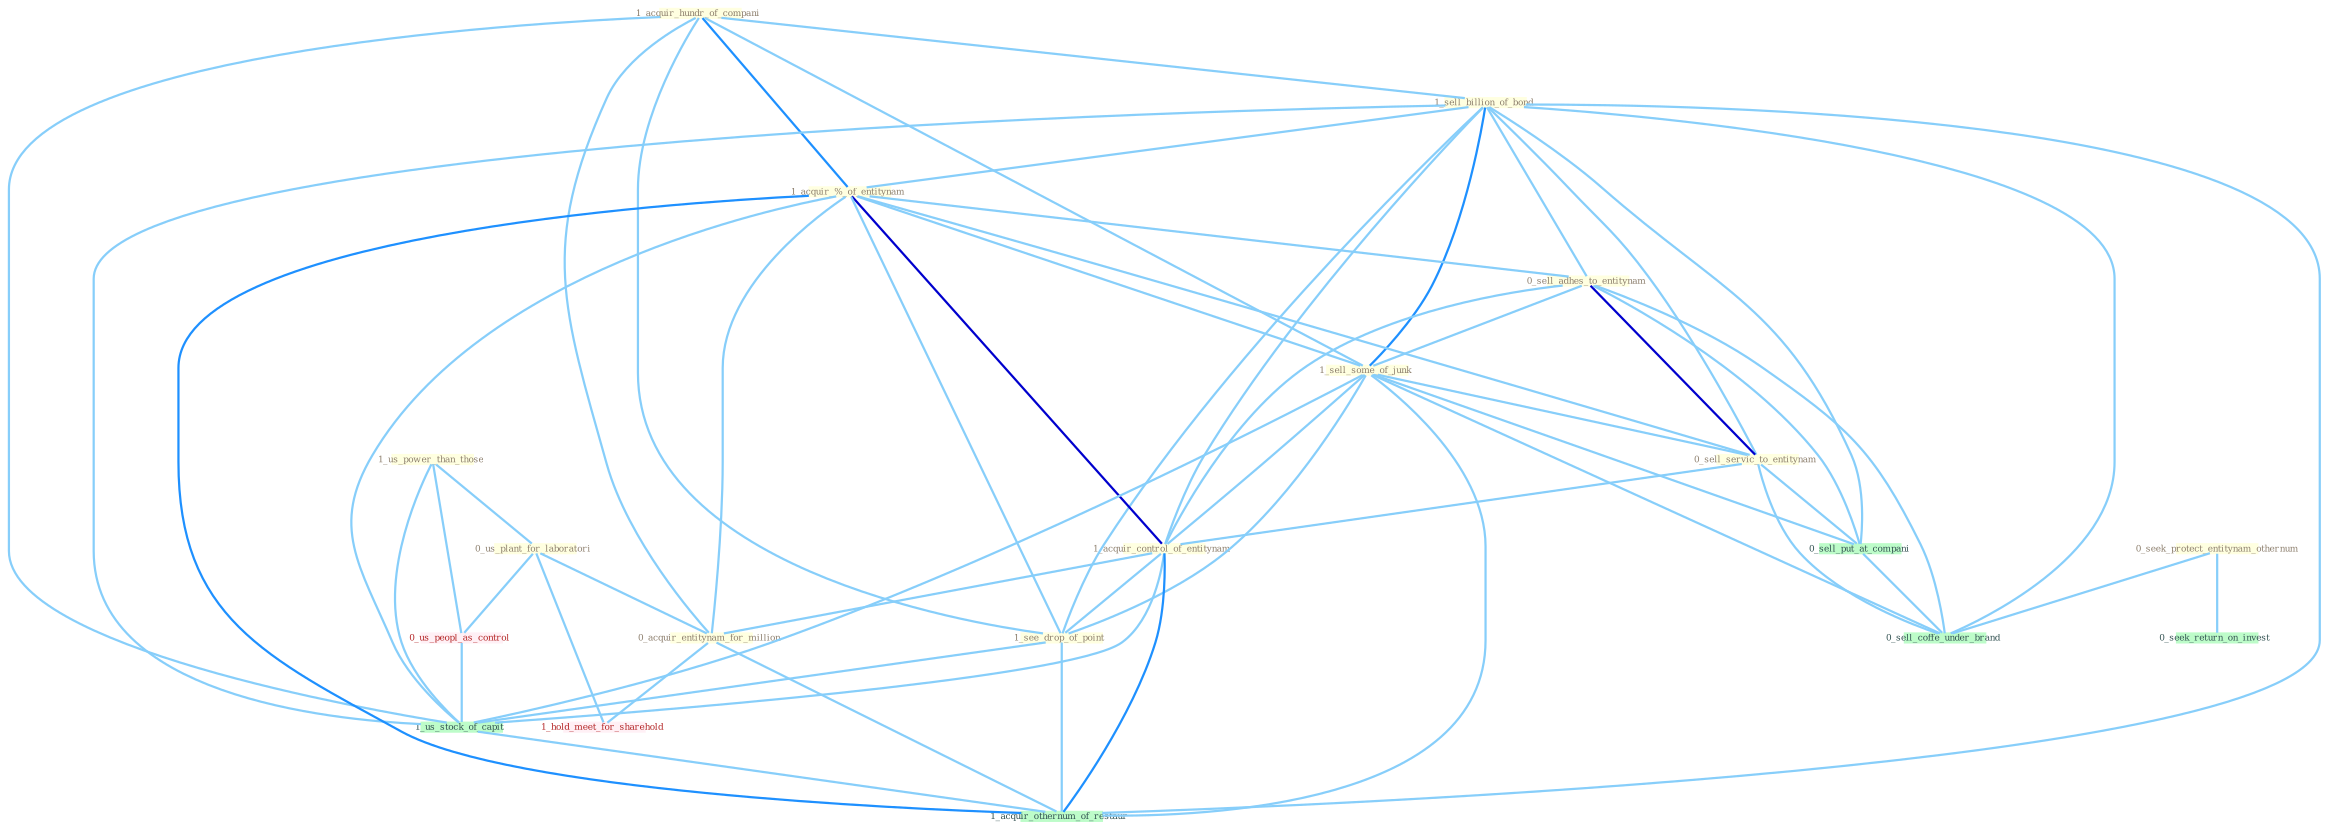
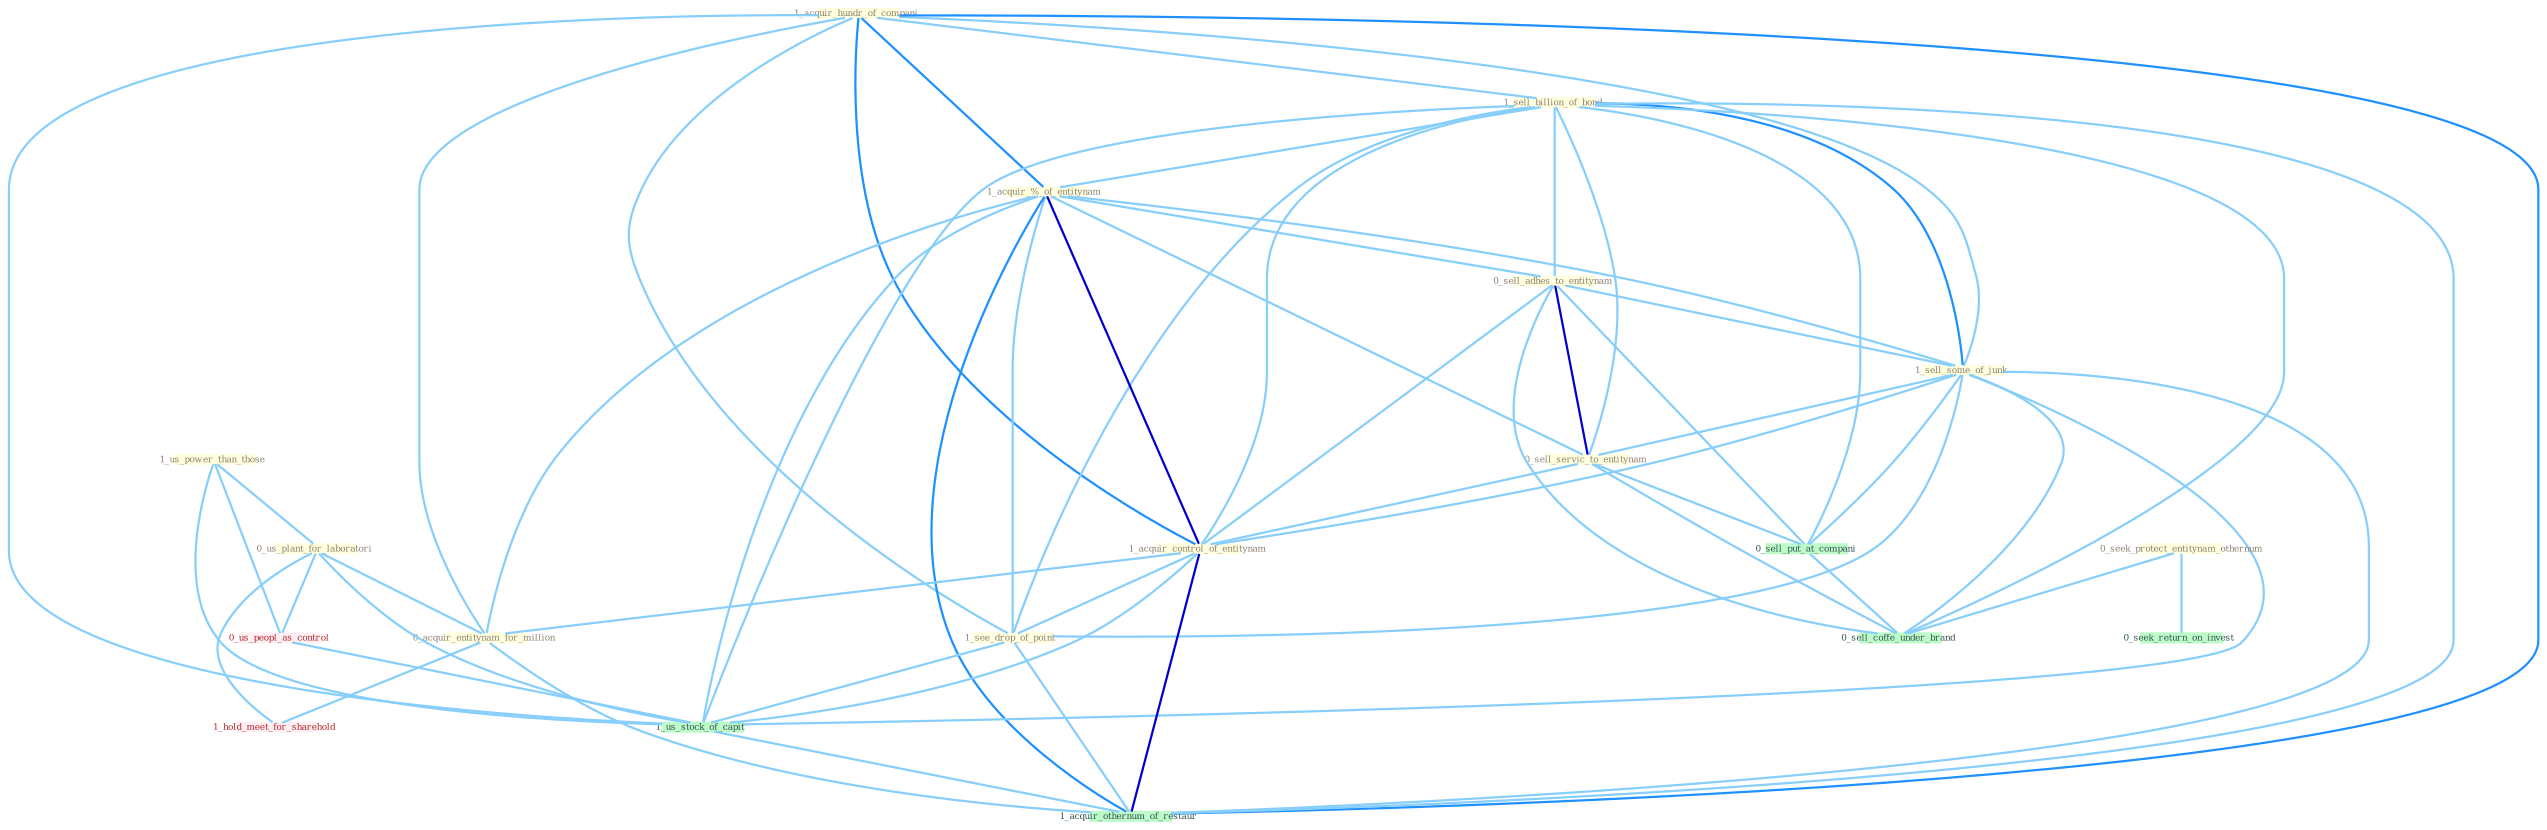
none -> (2538, 278)
none -> (932, 338)
none -> (468, 662)
(1136, 691) -> (1165, 683)
